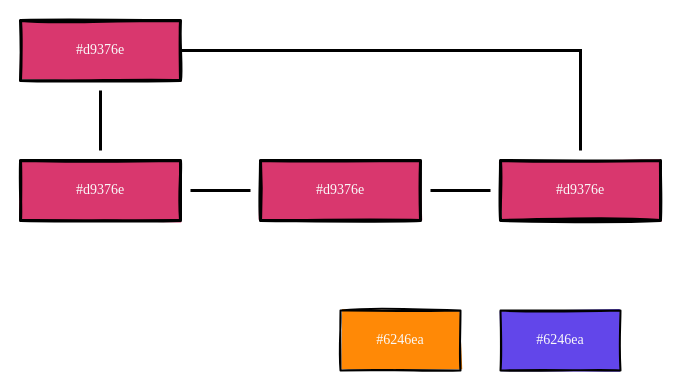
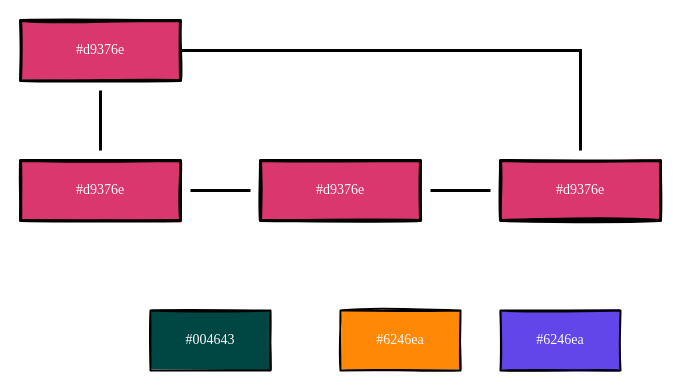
none -> (211, 341)
